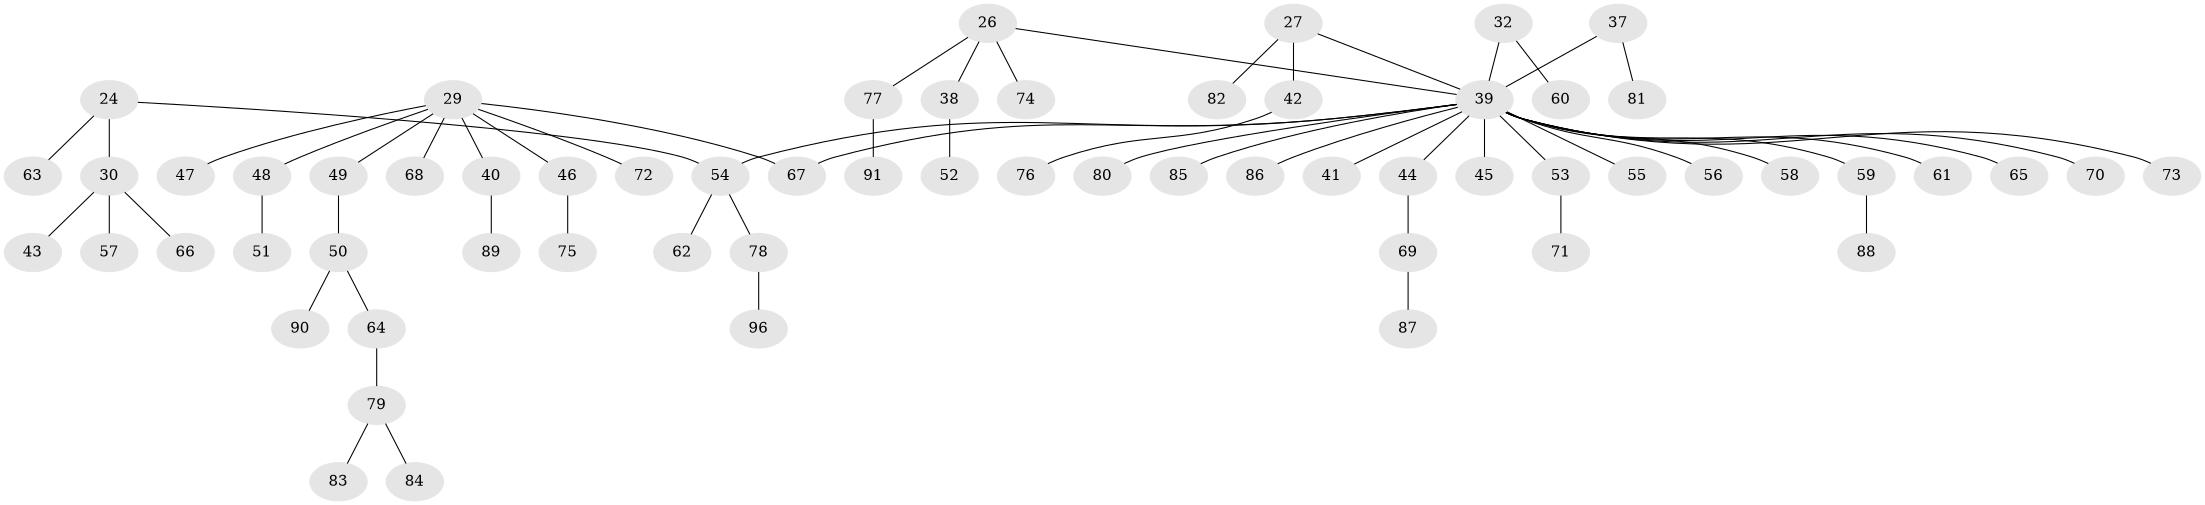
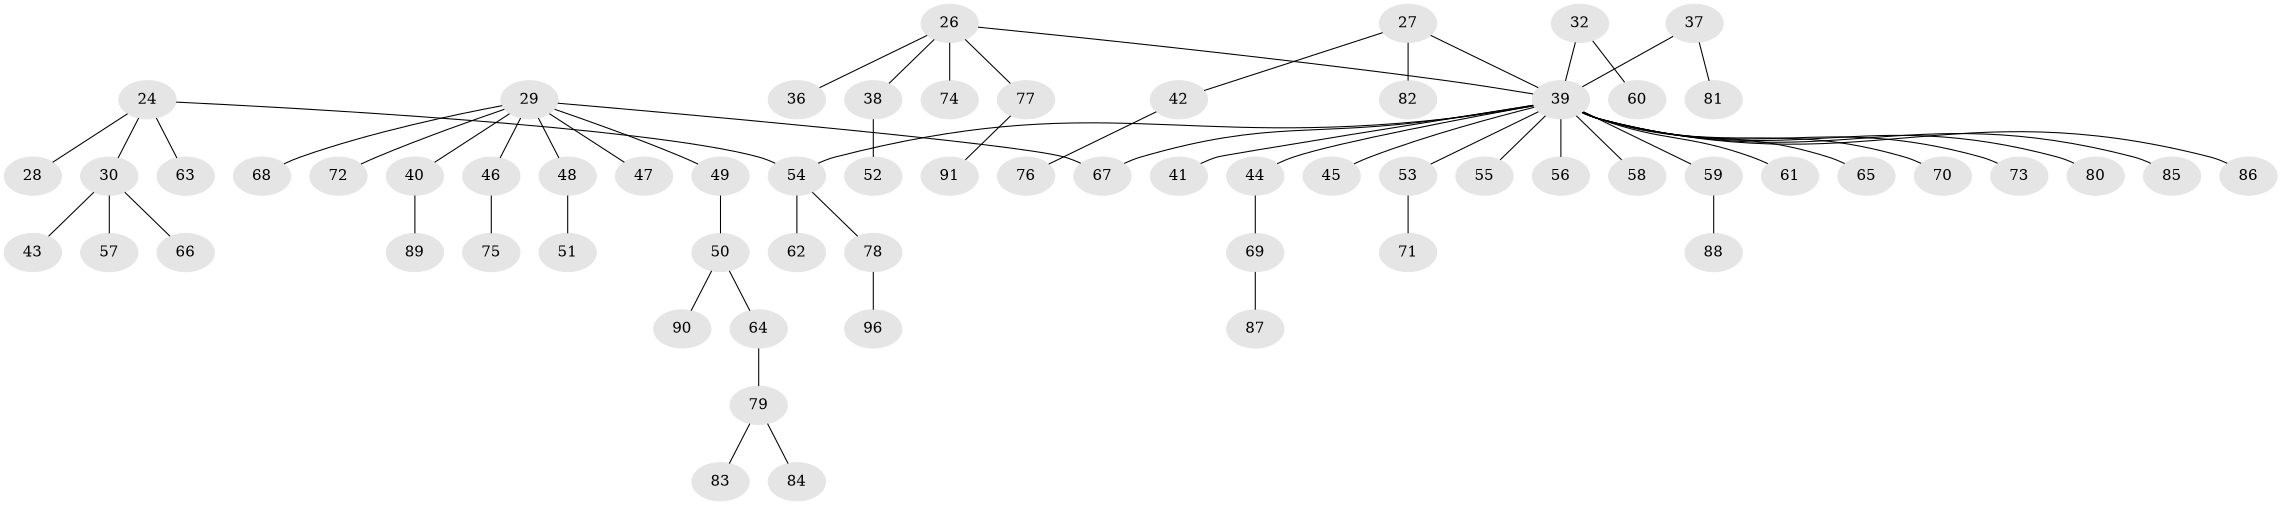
none -> (797, 100)
none -> (33, 176)
